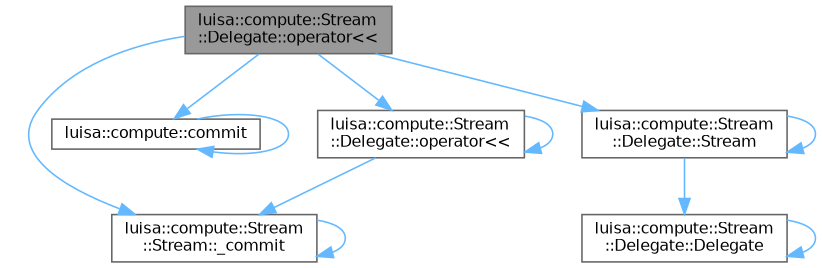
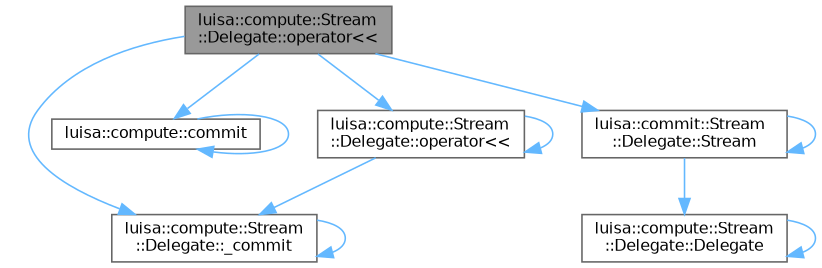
(685, 134) -> (685, 134)
(214, 238) -> (214, 238)
